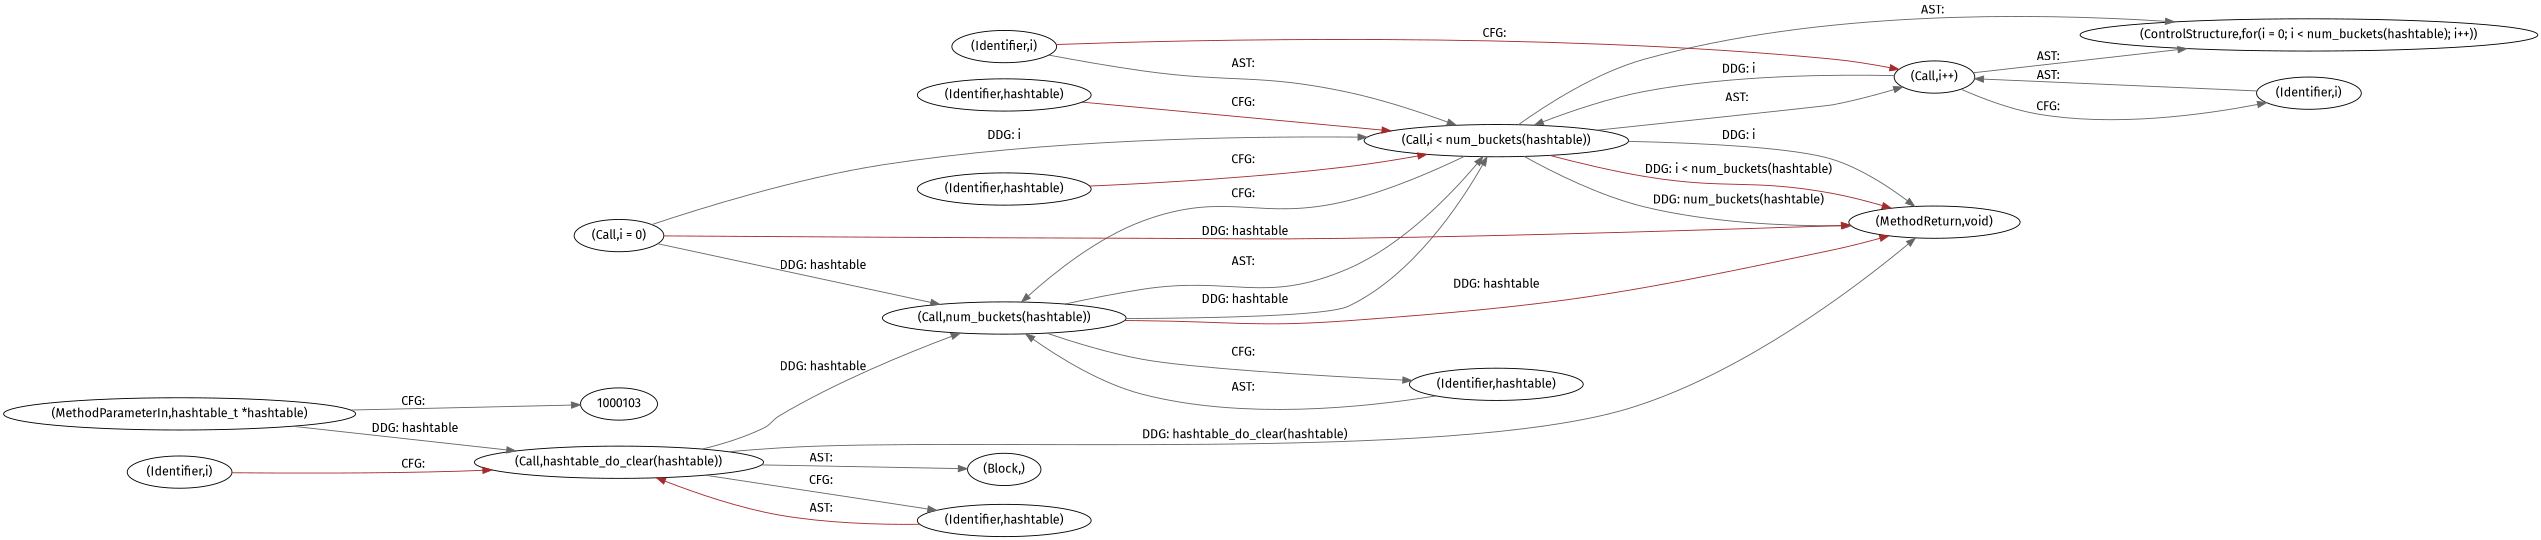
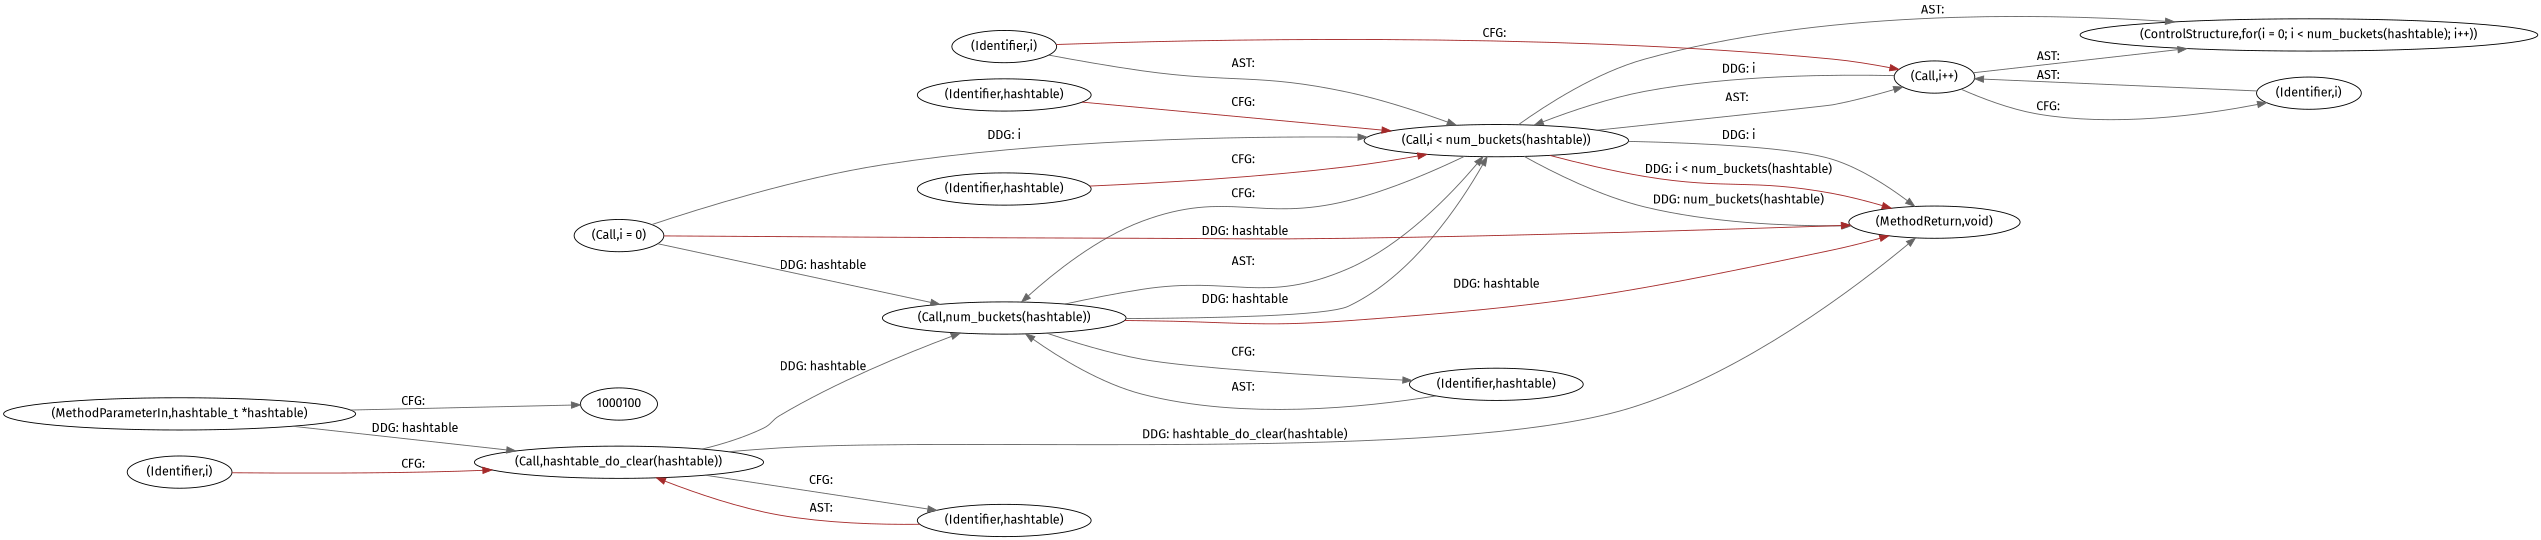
(619, 404) -> (619, 404)
(1004, 469) -> none
